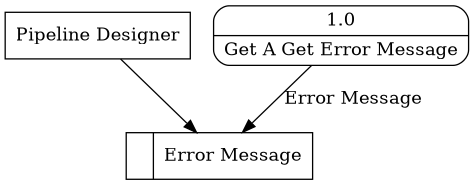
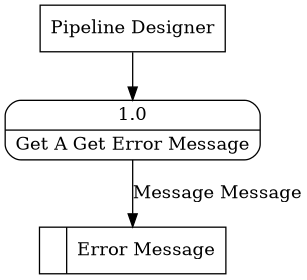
(154, 91) -> (133, 70)
(353, 99) -> (217, 194)
